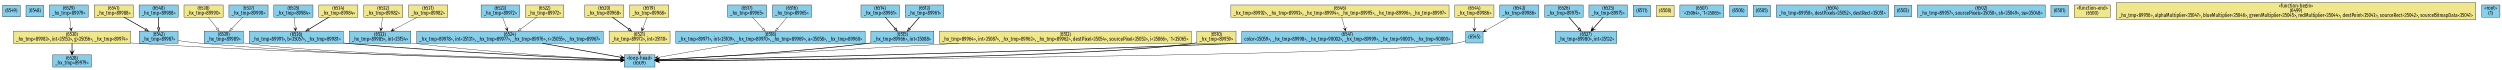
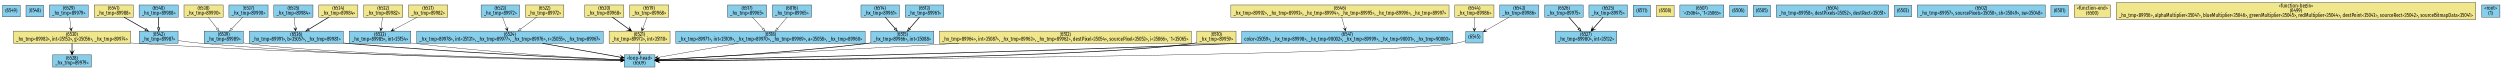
(792, 11) -> (792, 11)
(621, 23) -> (621, 23)
